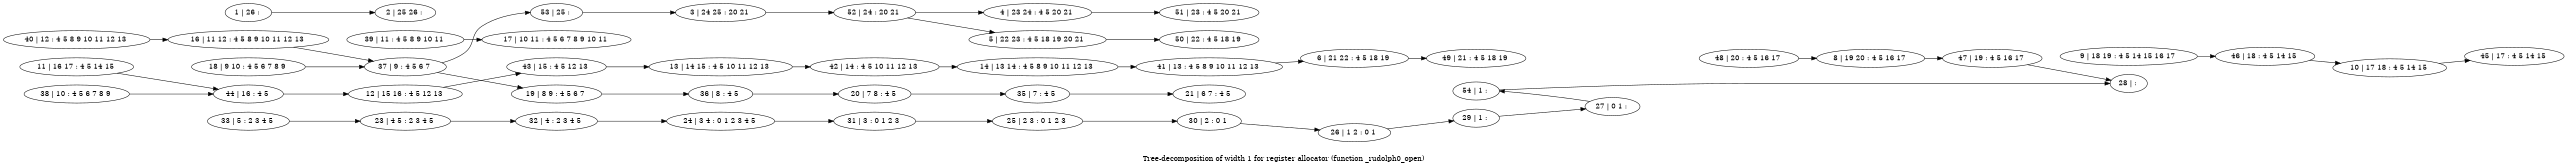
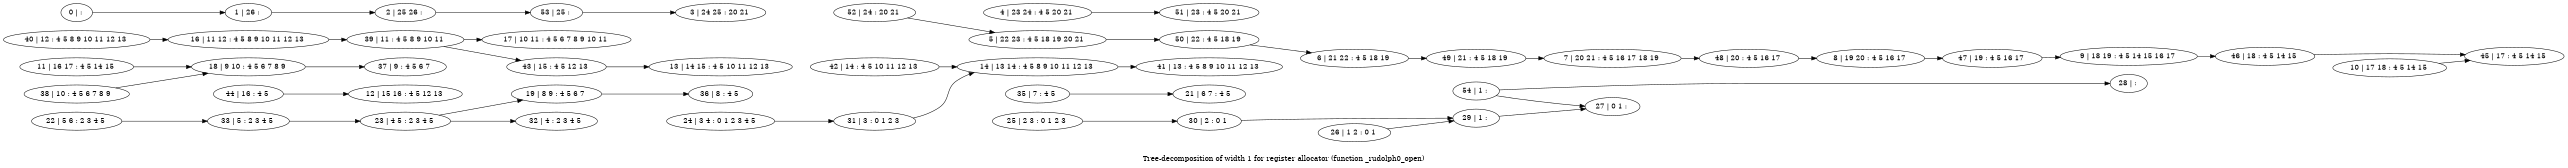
none -> (77, 13)
(797, 13) -> none
(947, 13) -> none
(478, 30) -> (481, 13)
(331, 54) -> (335, 40)
none -> (1613, 58)
(1287, 62) -> (1278, 49)
(2322, 62) -> (2387, 54)
(799, 67) -> none
(2067, 72) -> (2049, 57)
(472, 79) -> (478, 108)
(165, 81) -> (160, 67)
(472, 82) -> (480, 53)
(169, 94) -> (159, 81)
(875, 94) -> none
(1547, 96) -> (1538, 101)
none -> (77, 121)
(630, 121) -> none
(951, 121) -> (945, 101)
(1277, 127) -> (1344, 119)
